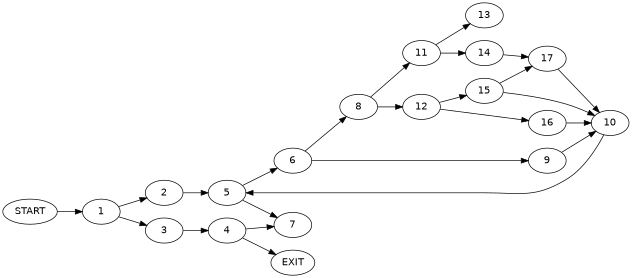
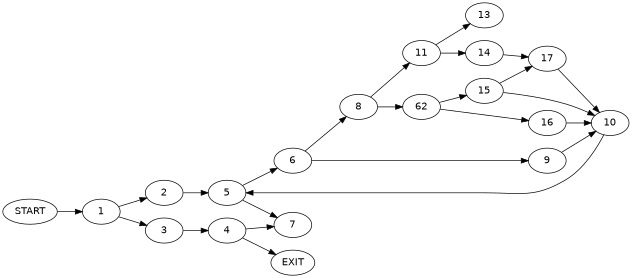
(422, 107) -> (422, 107)
